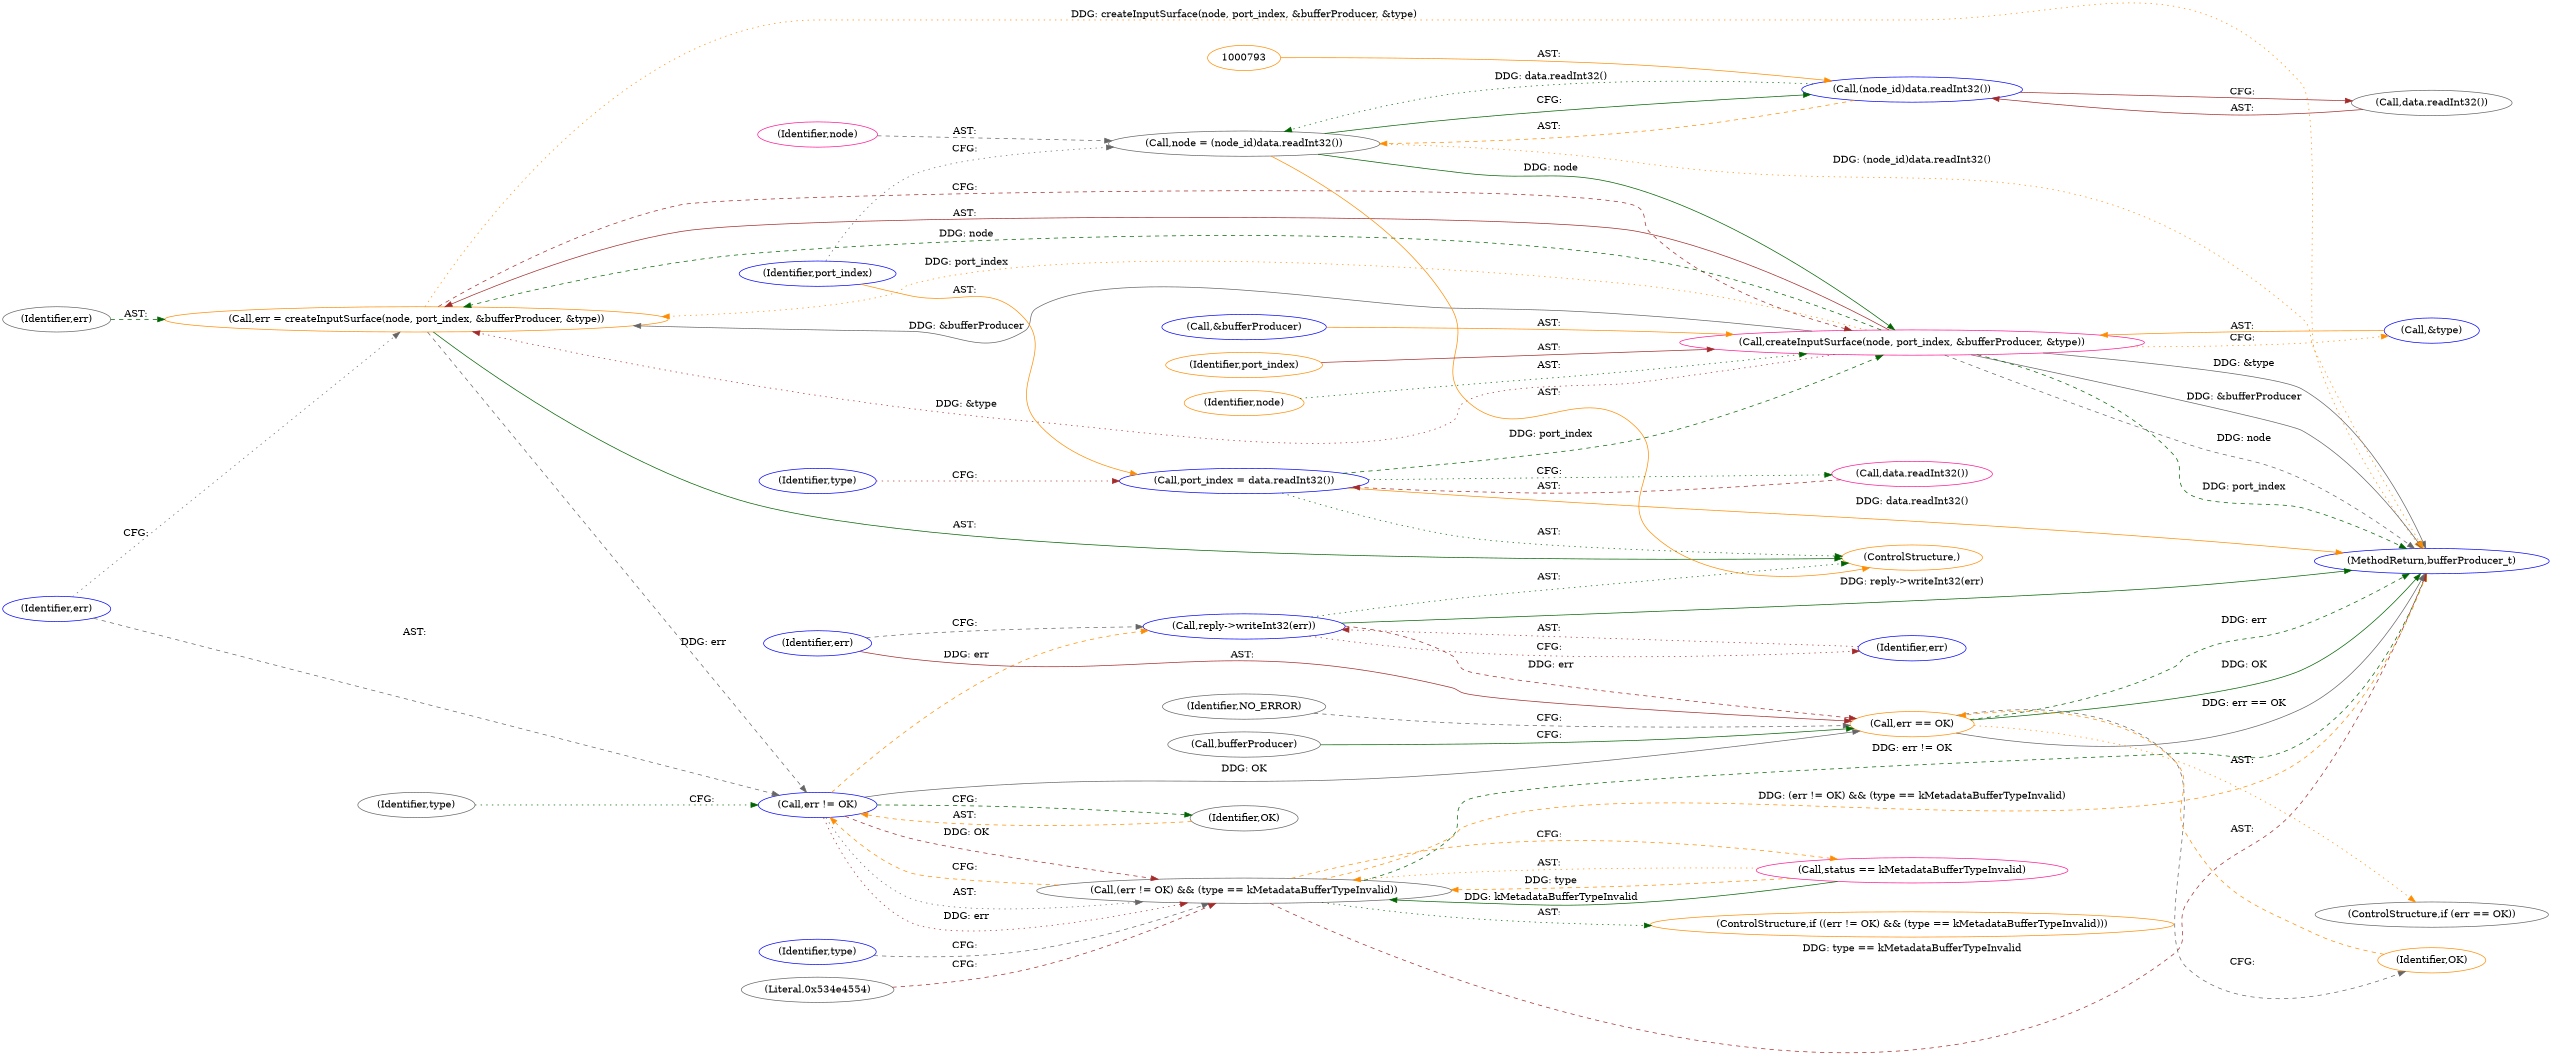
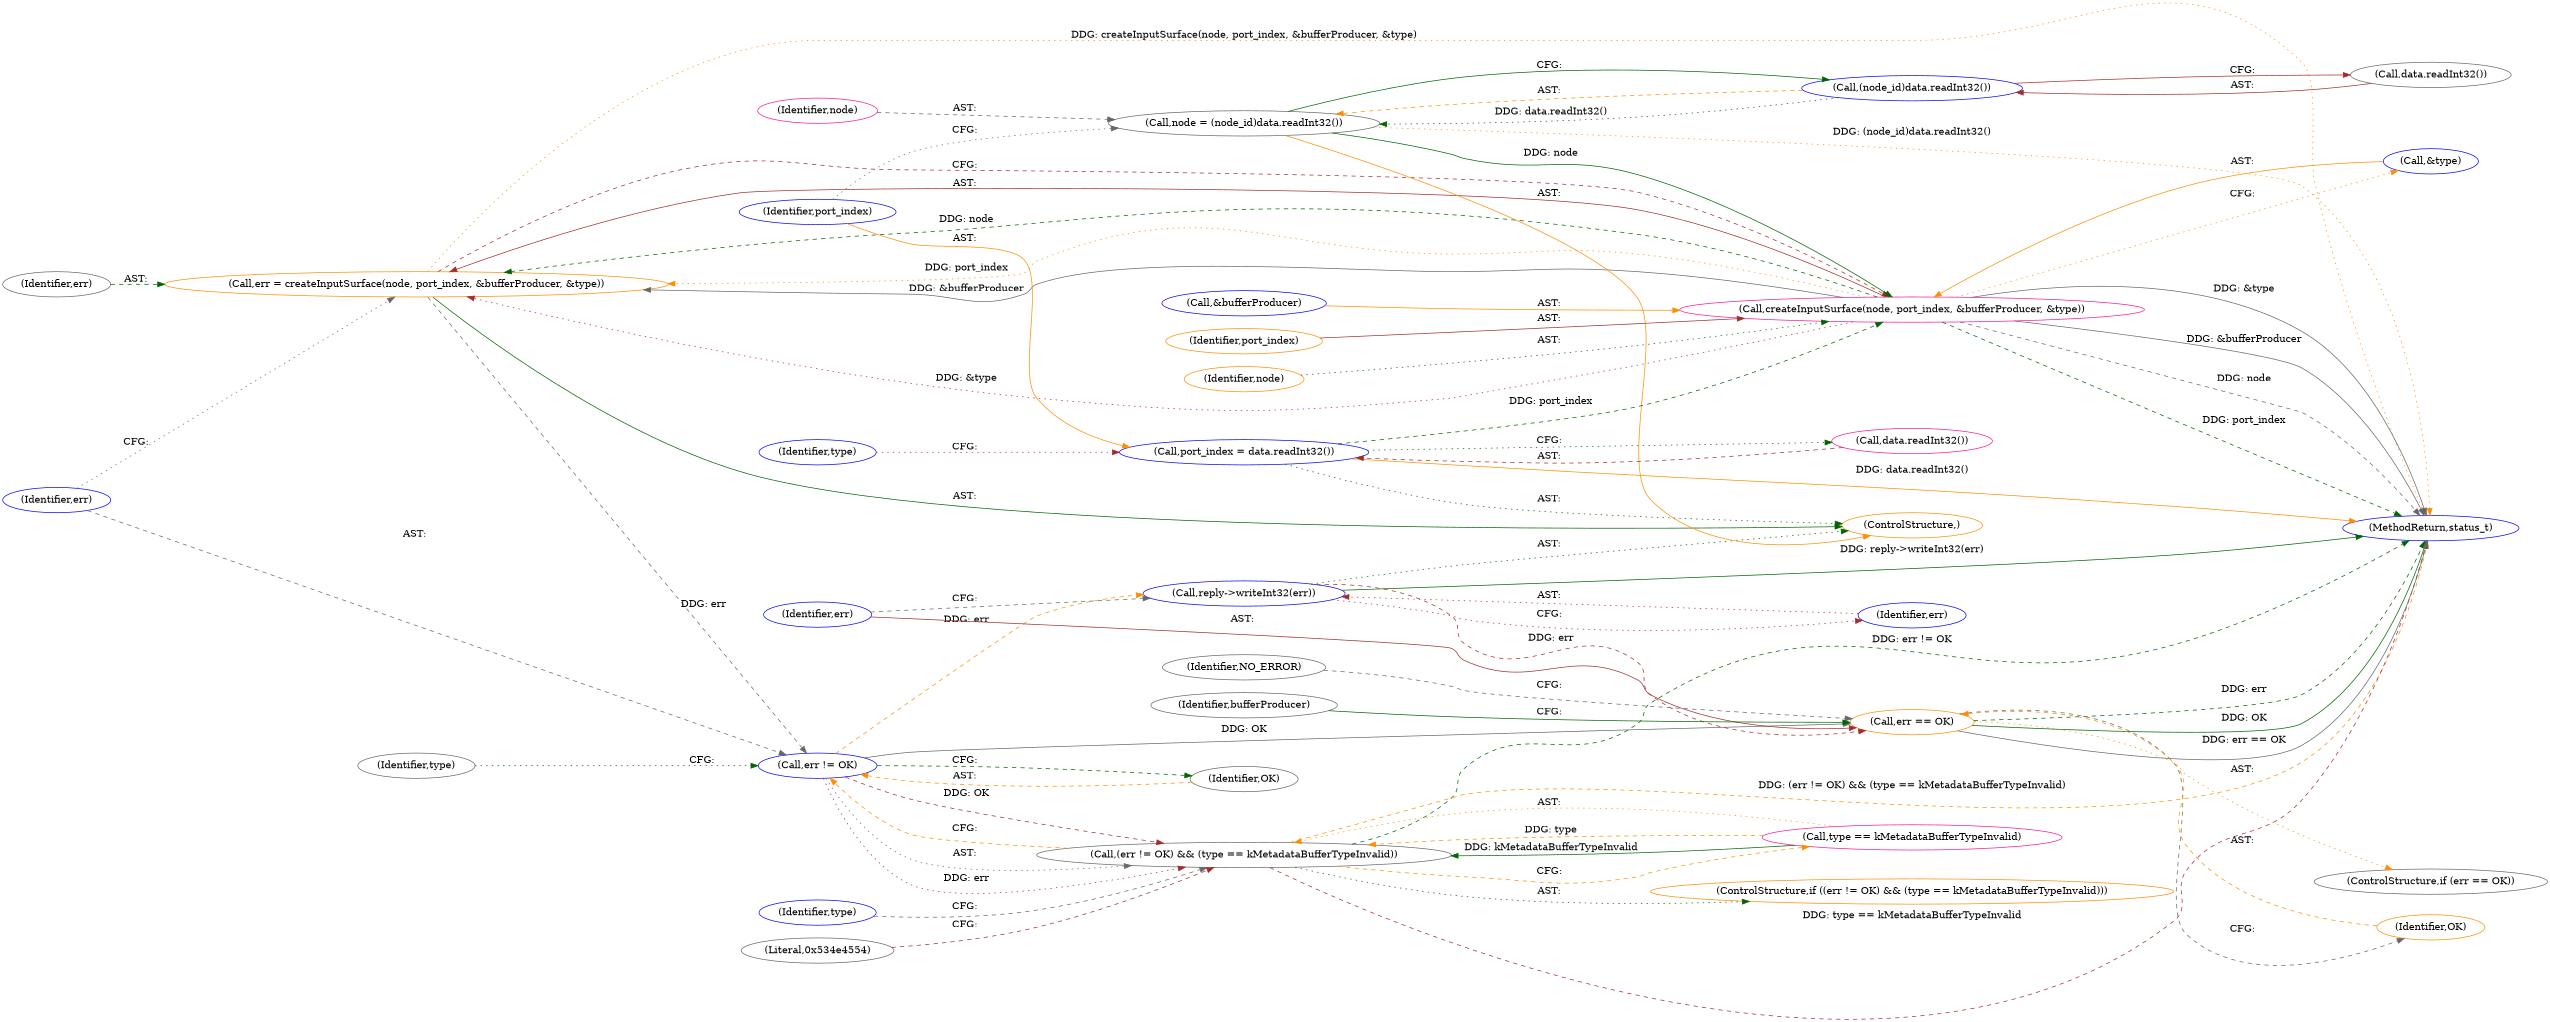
(1244, 58) -> none
(2432, 561) -> (2431, 528)
(1244, 745) -> (1244, 705)
(1912, 870) -> (1912, 837)
